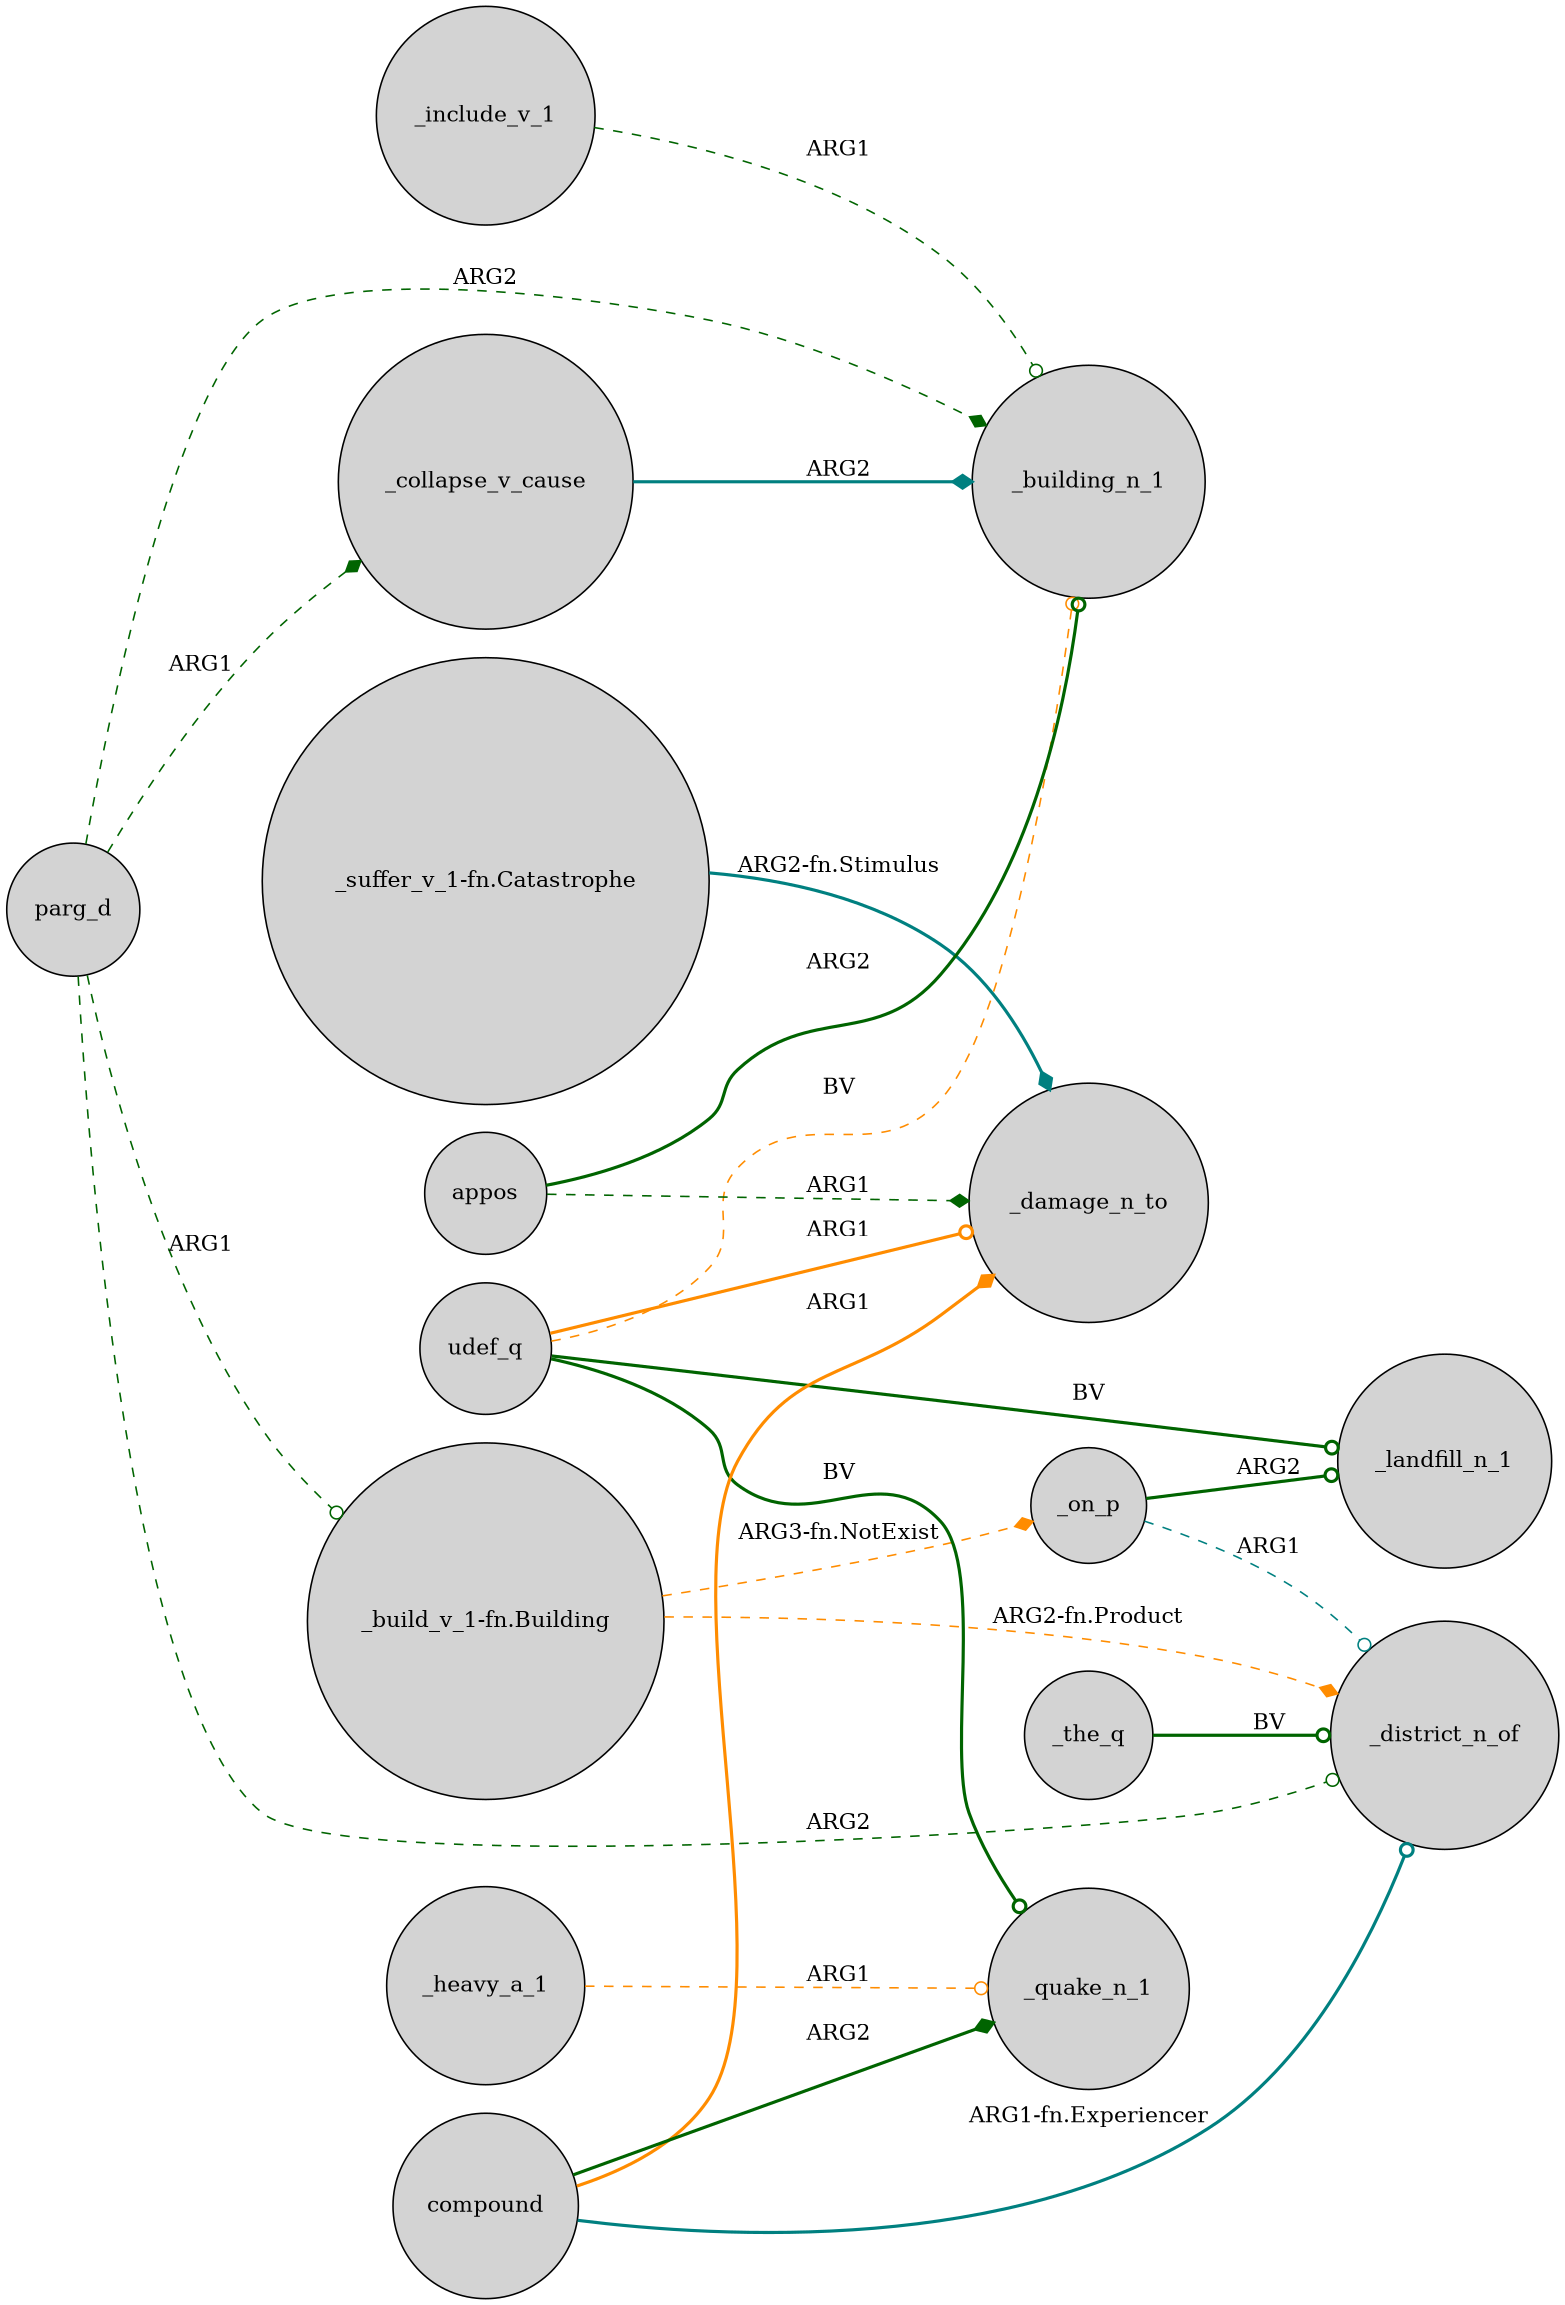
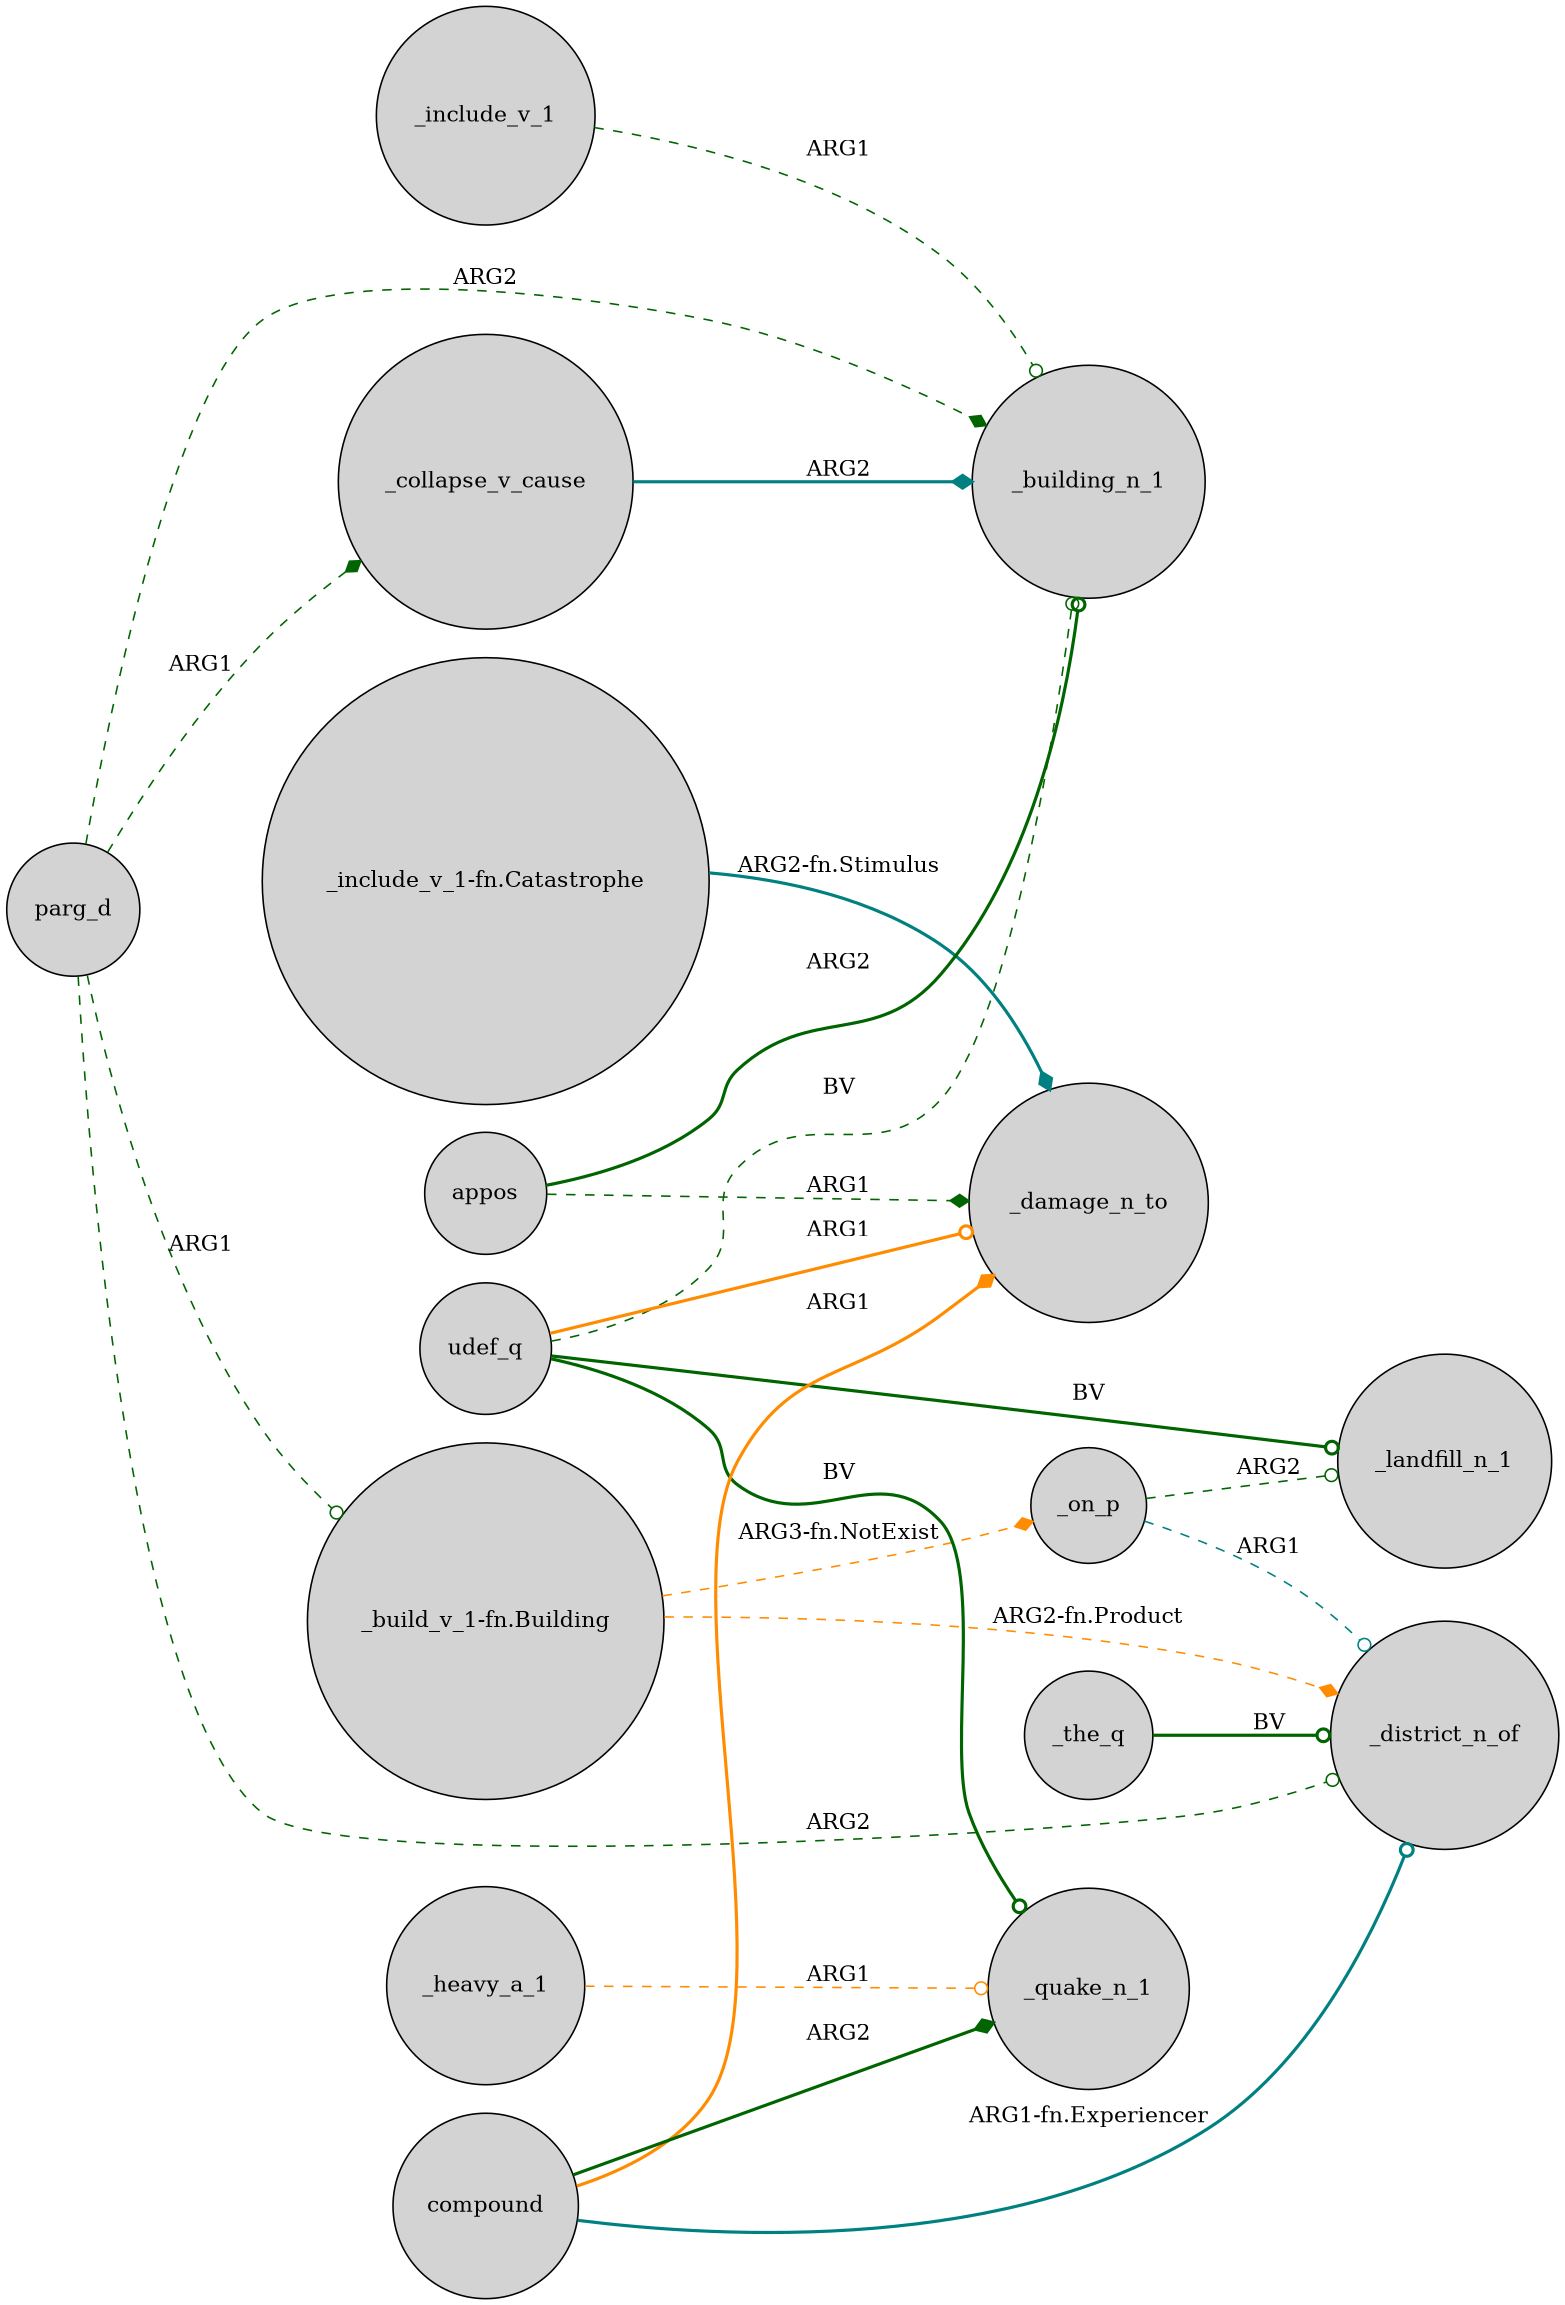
(486, 881) -> (486, 881)
(942, 1098) -> (942, 1098)
(1236, 1487) -> (1236, 1487)
